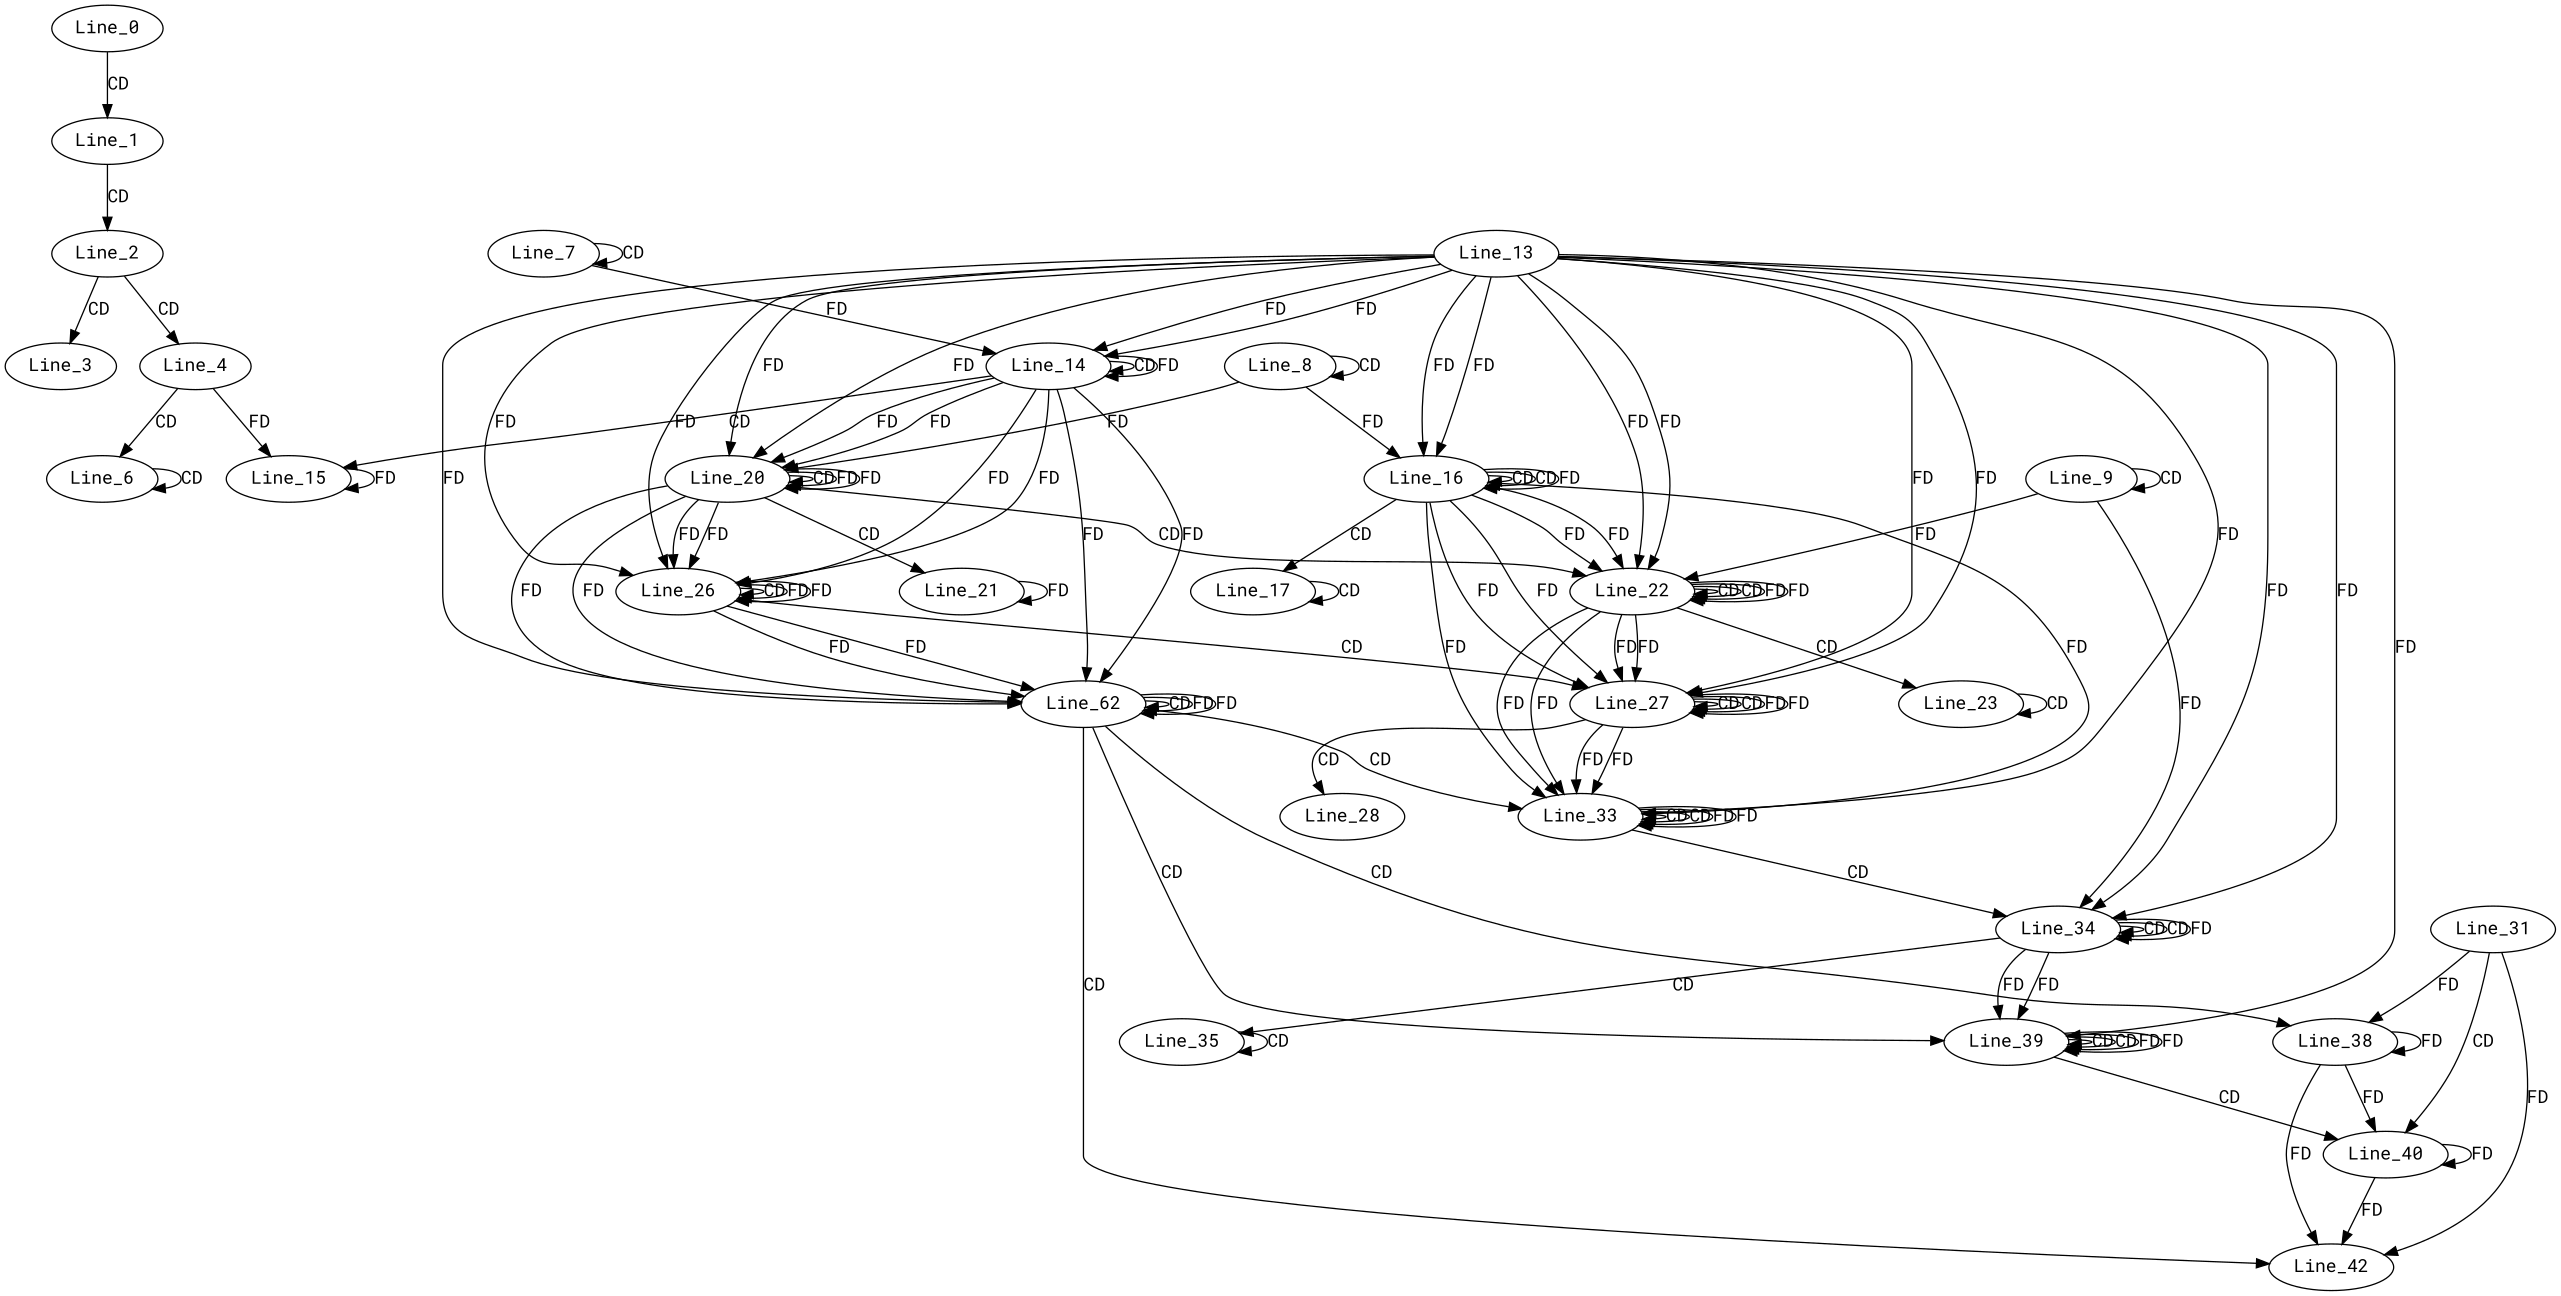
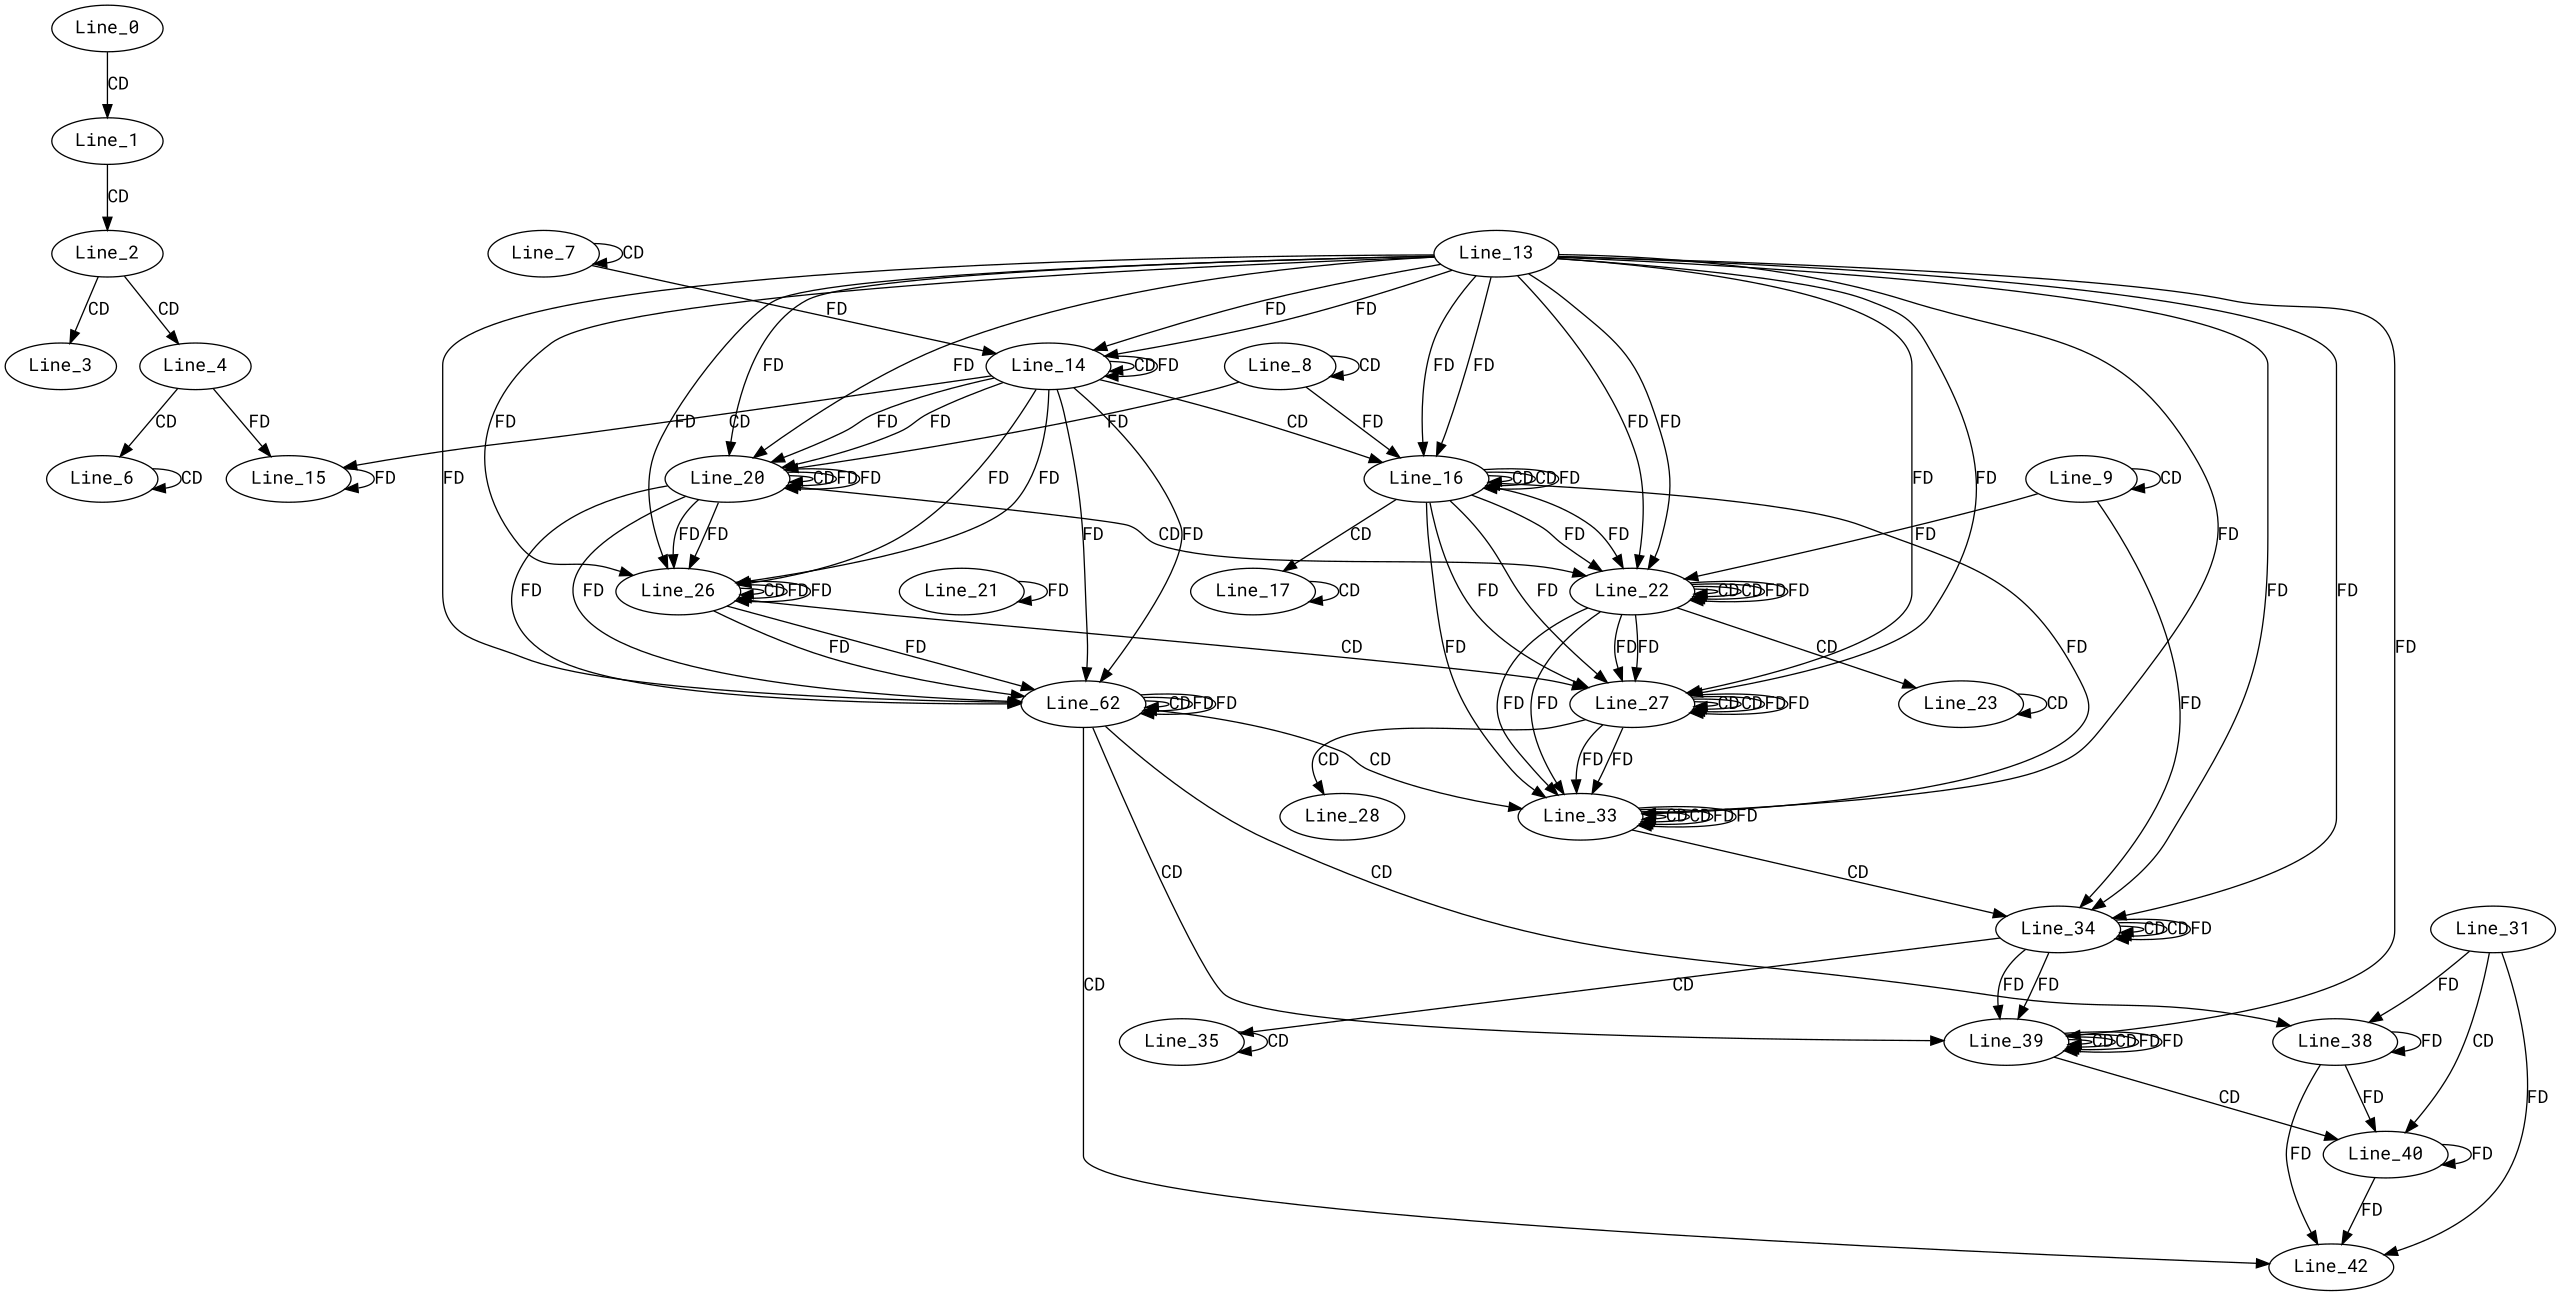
none -> (1236, 416)
(839, 532) -> none
